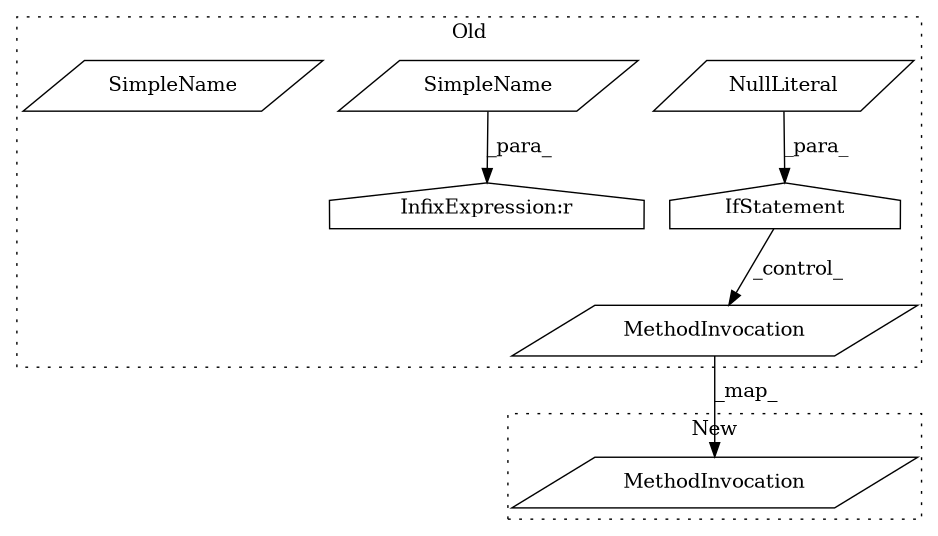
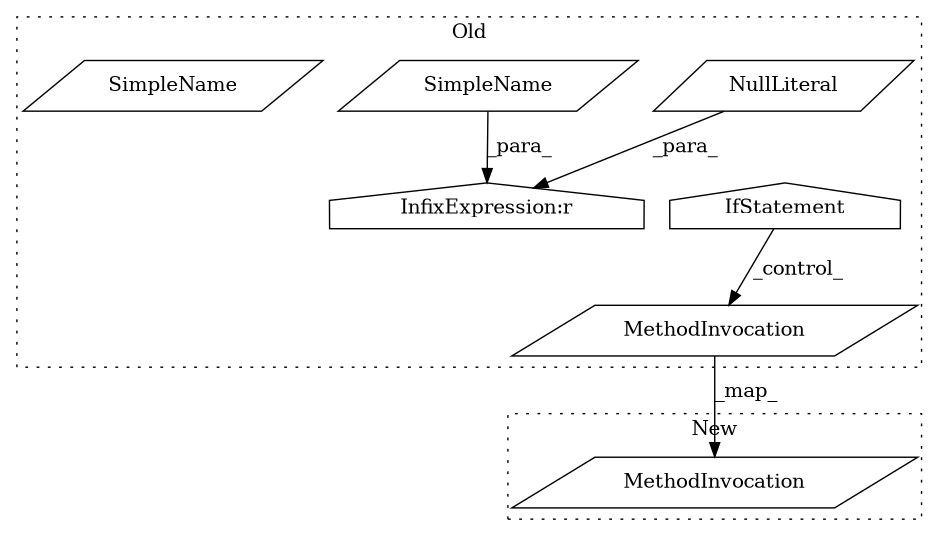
(784, 140) -> (635, 147)
